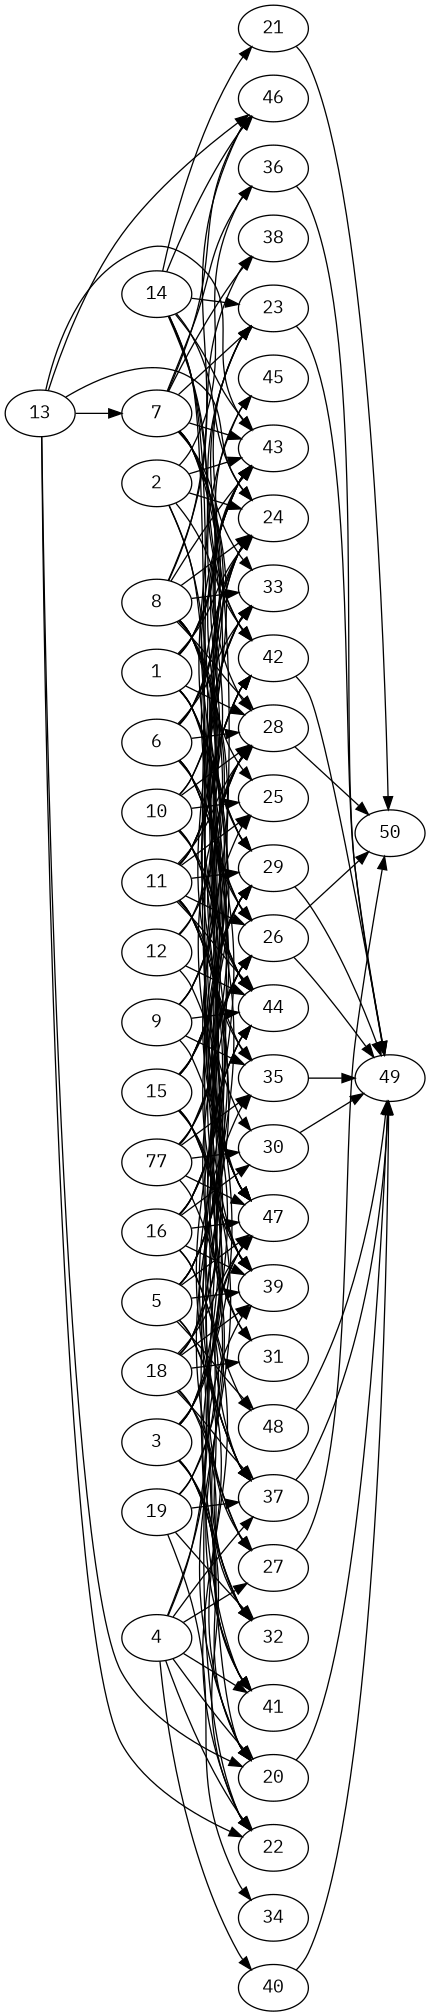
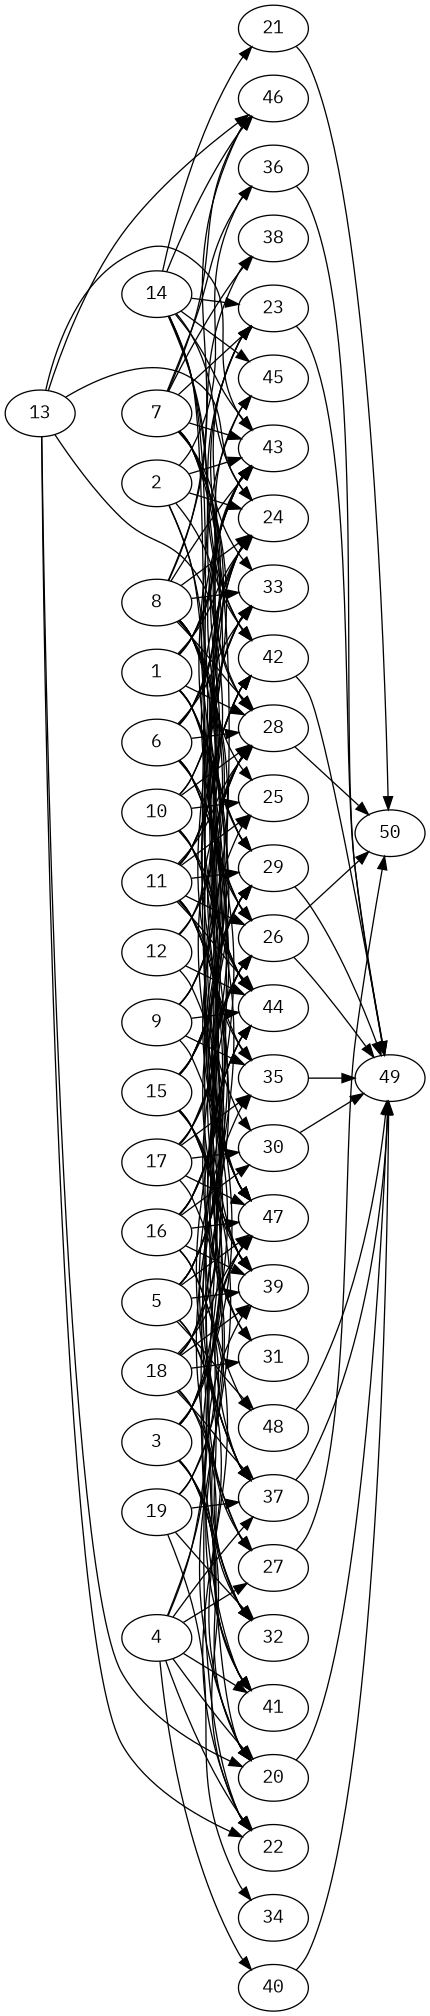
none -> (210, 332)
(92, 413) -> (167, 546)
(157, 1162) -> (157, 1162)
